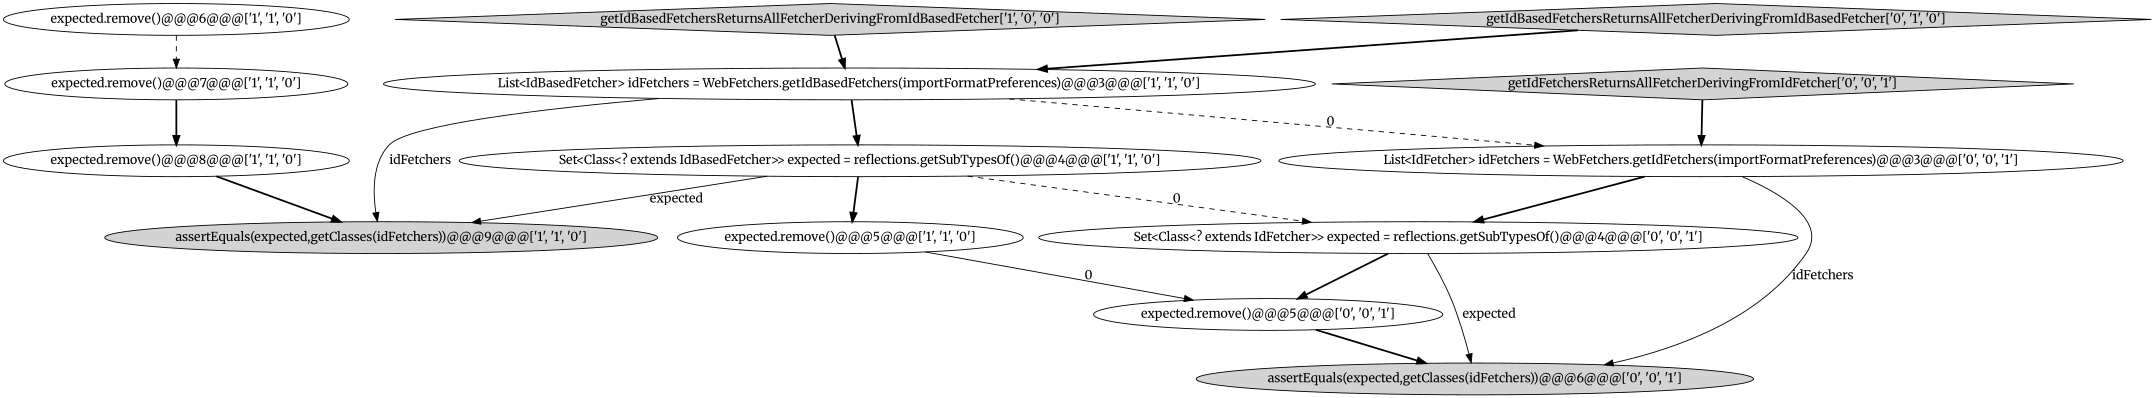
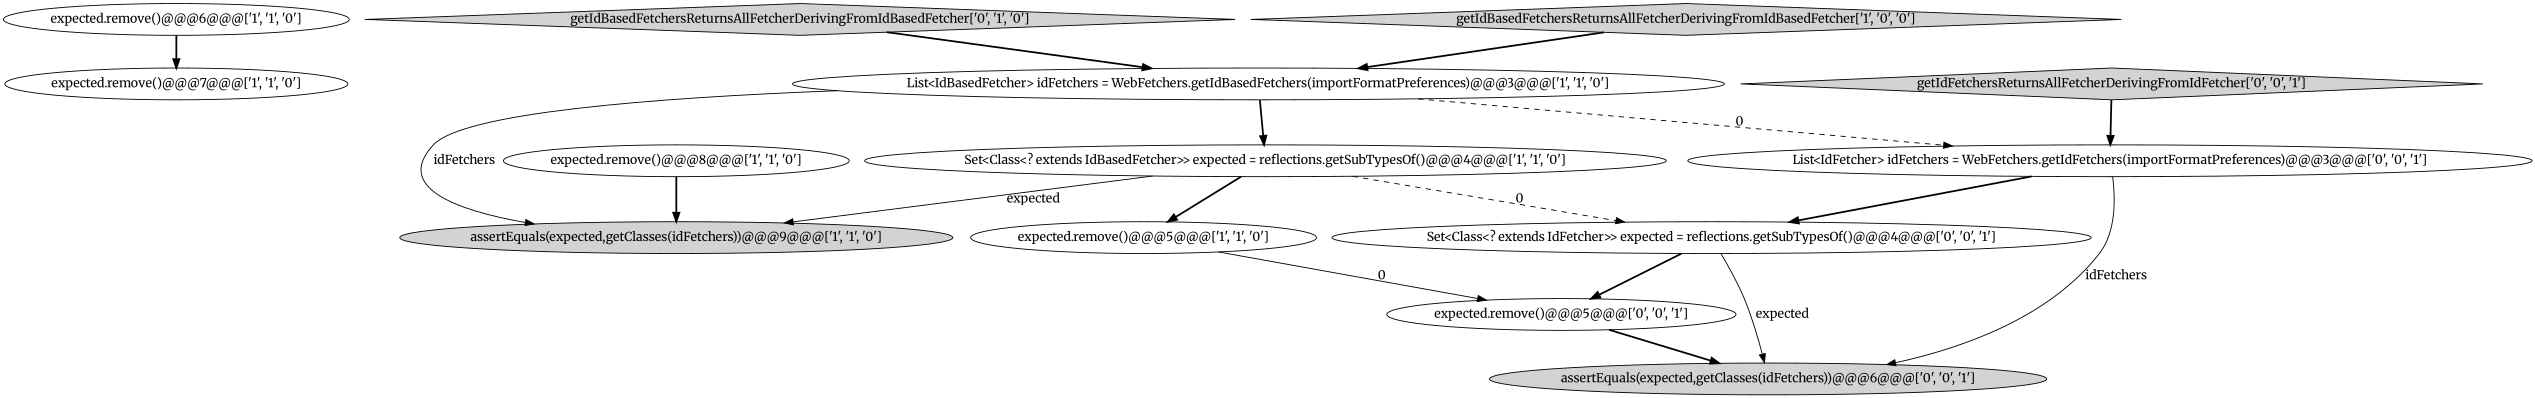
(176, 47) -> (176, 47)
(176, 118) -> none
